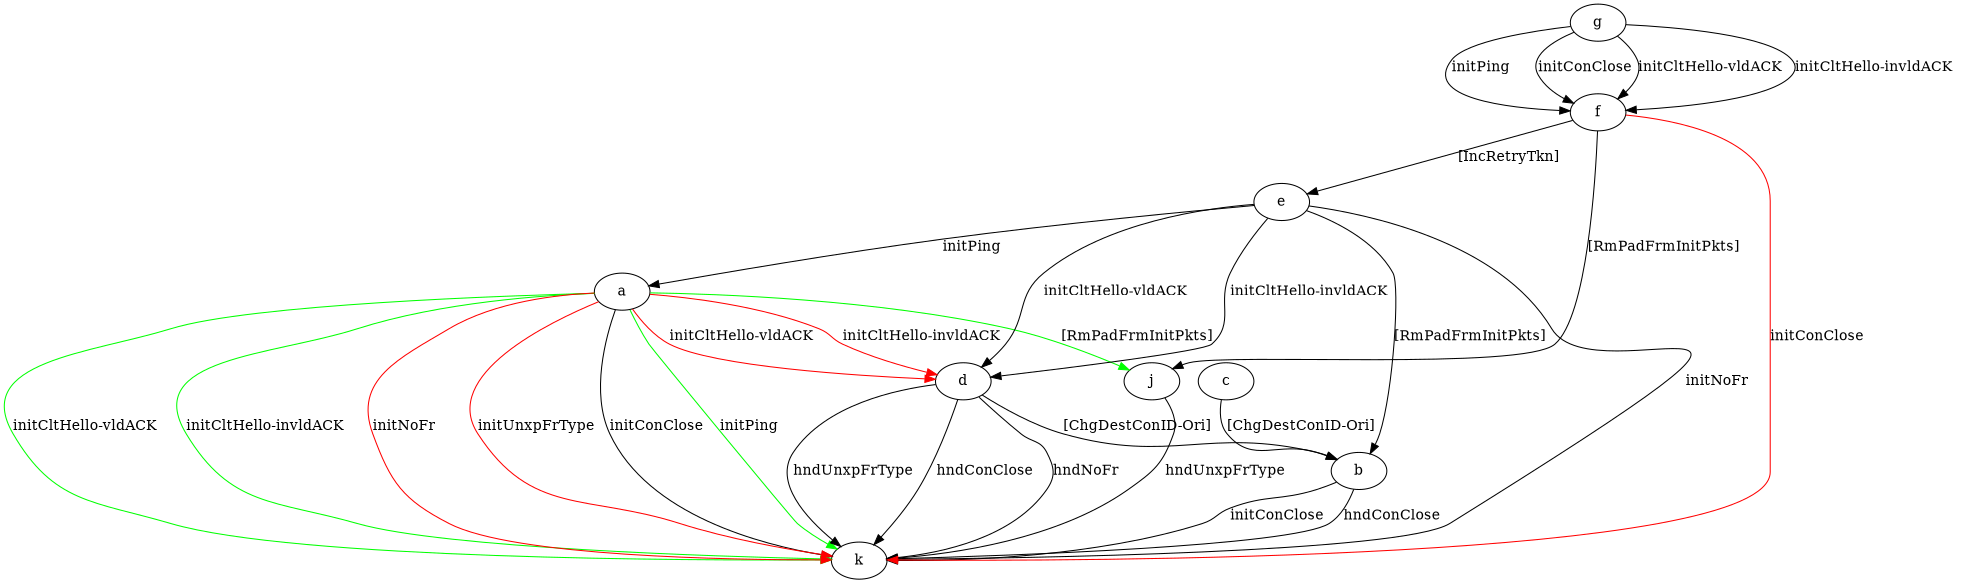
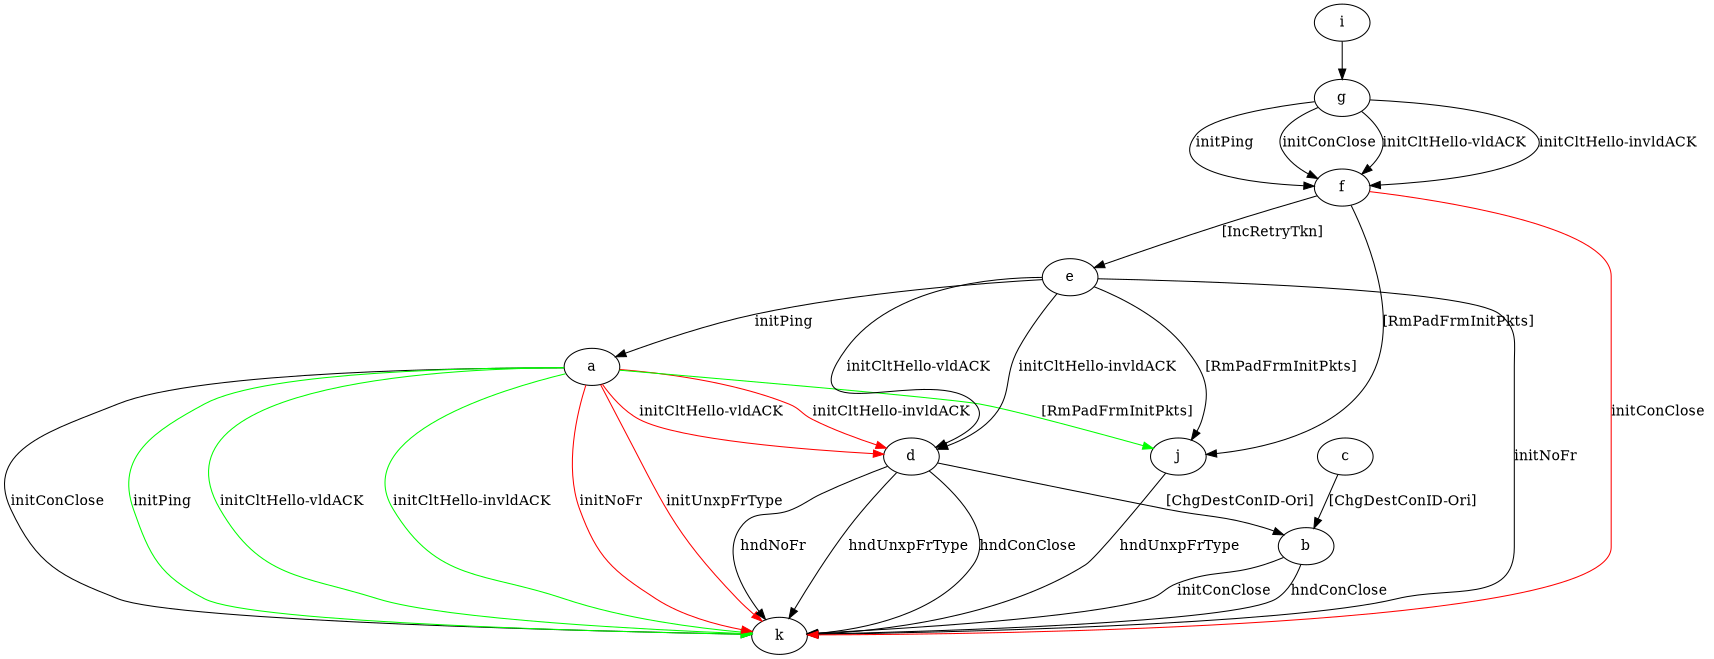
none -> (1342, 23)
(1396, 305) -> (1178, 340)
